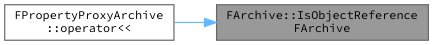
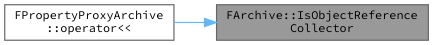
(322, 22) -> (322, 22)
